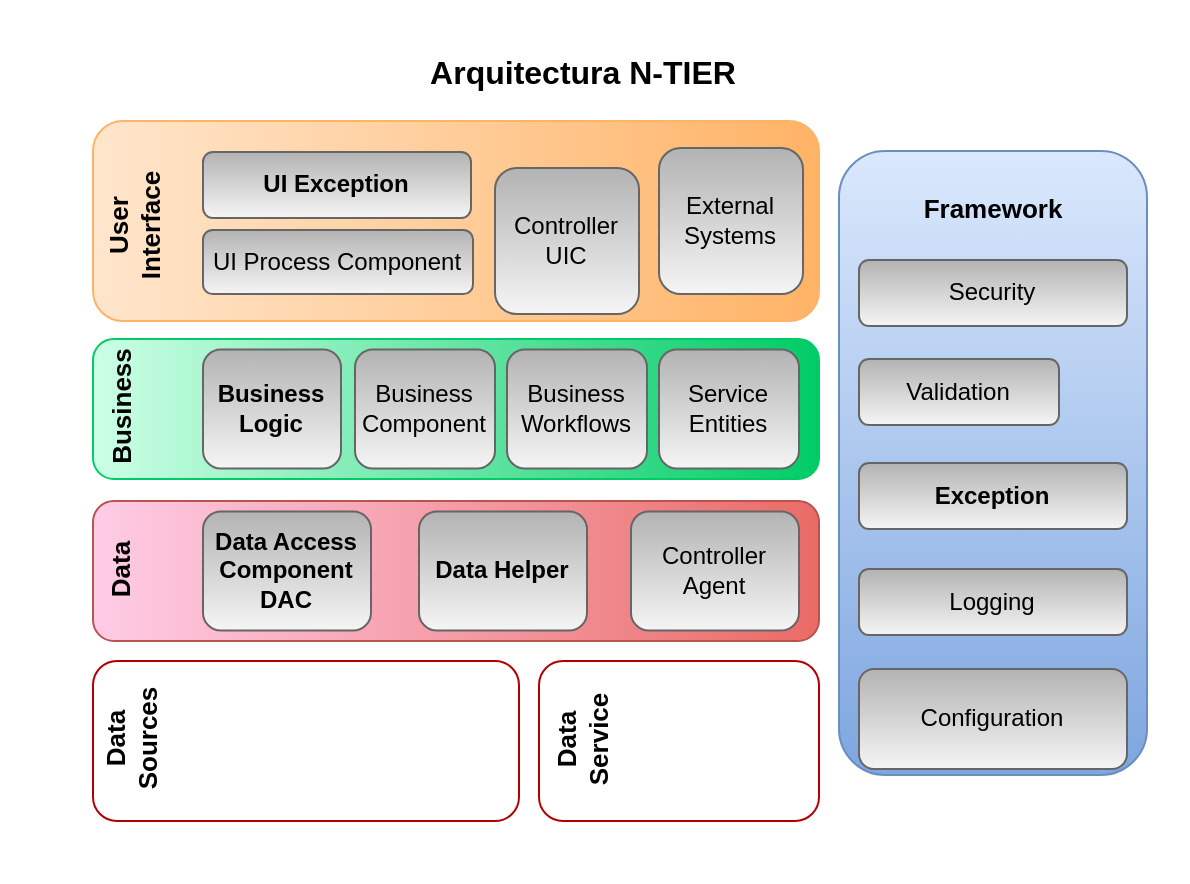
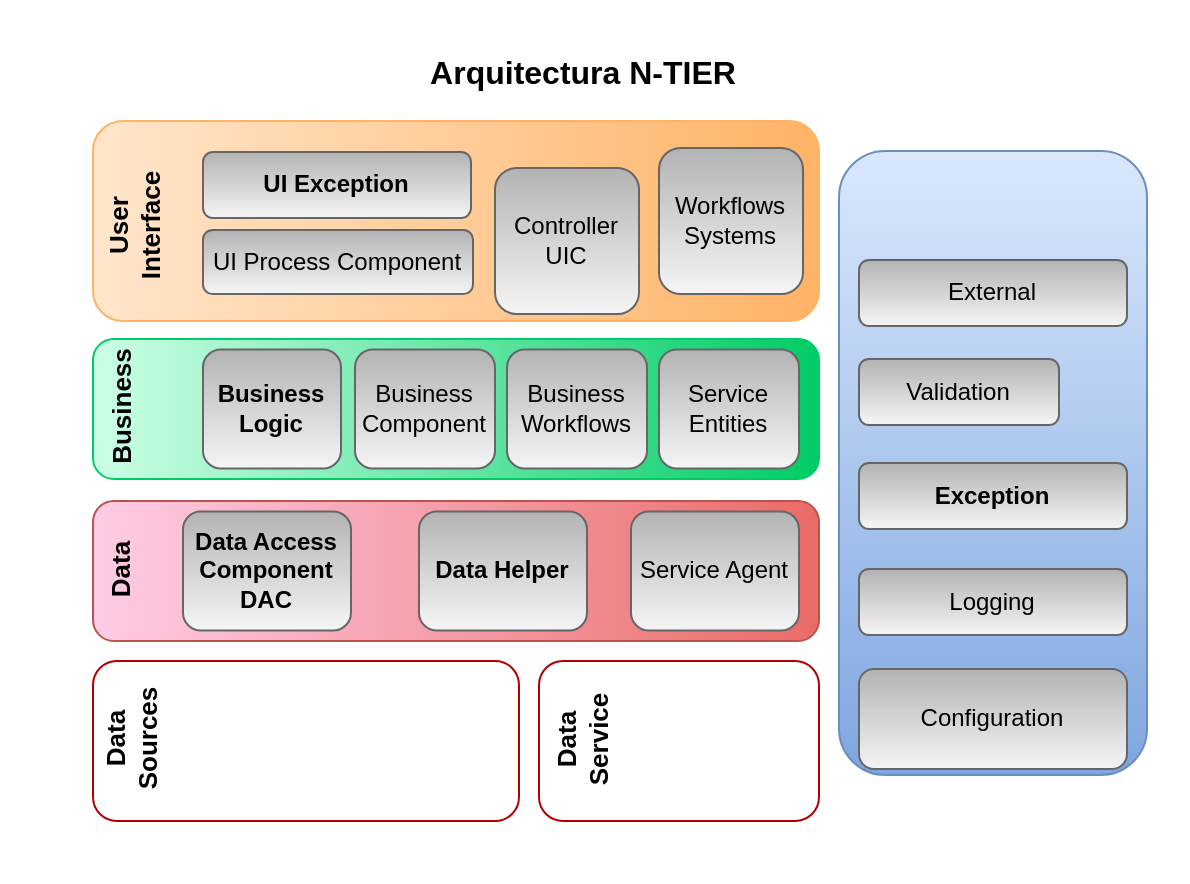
(993, 208) -> none
(731, 221) -> (731, 221)
(993, 293) -> (993, 293)
(287, 571) -> (267, 571)
(715, 571) -> (715, 571)
